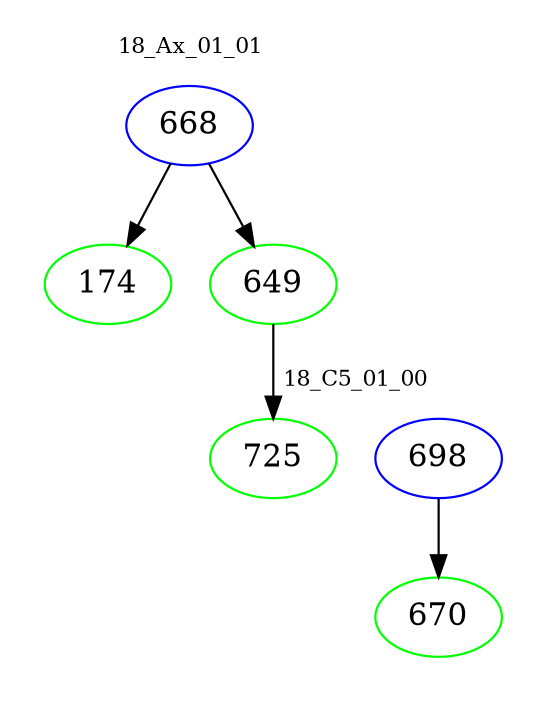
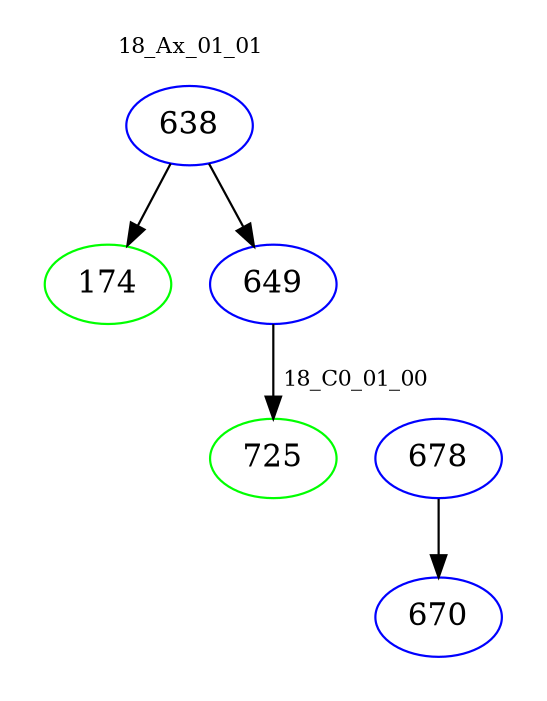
(190, 126) -> (190, 126)
(273, 284) -> (273, 284)
(356, 380) -> (356, 380)
(439, 458) -> (439, 458)
(439, 617) -> (439, 617)
